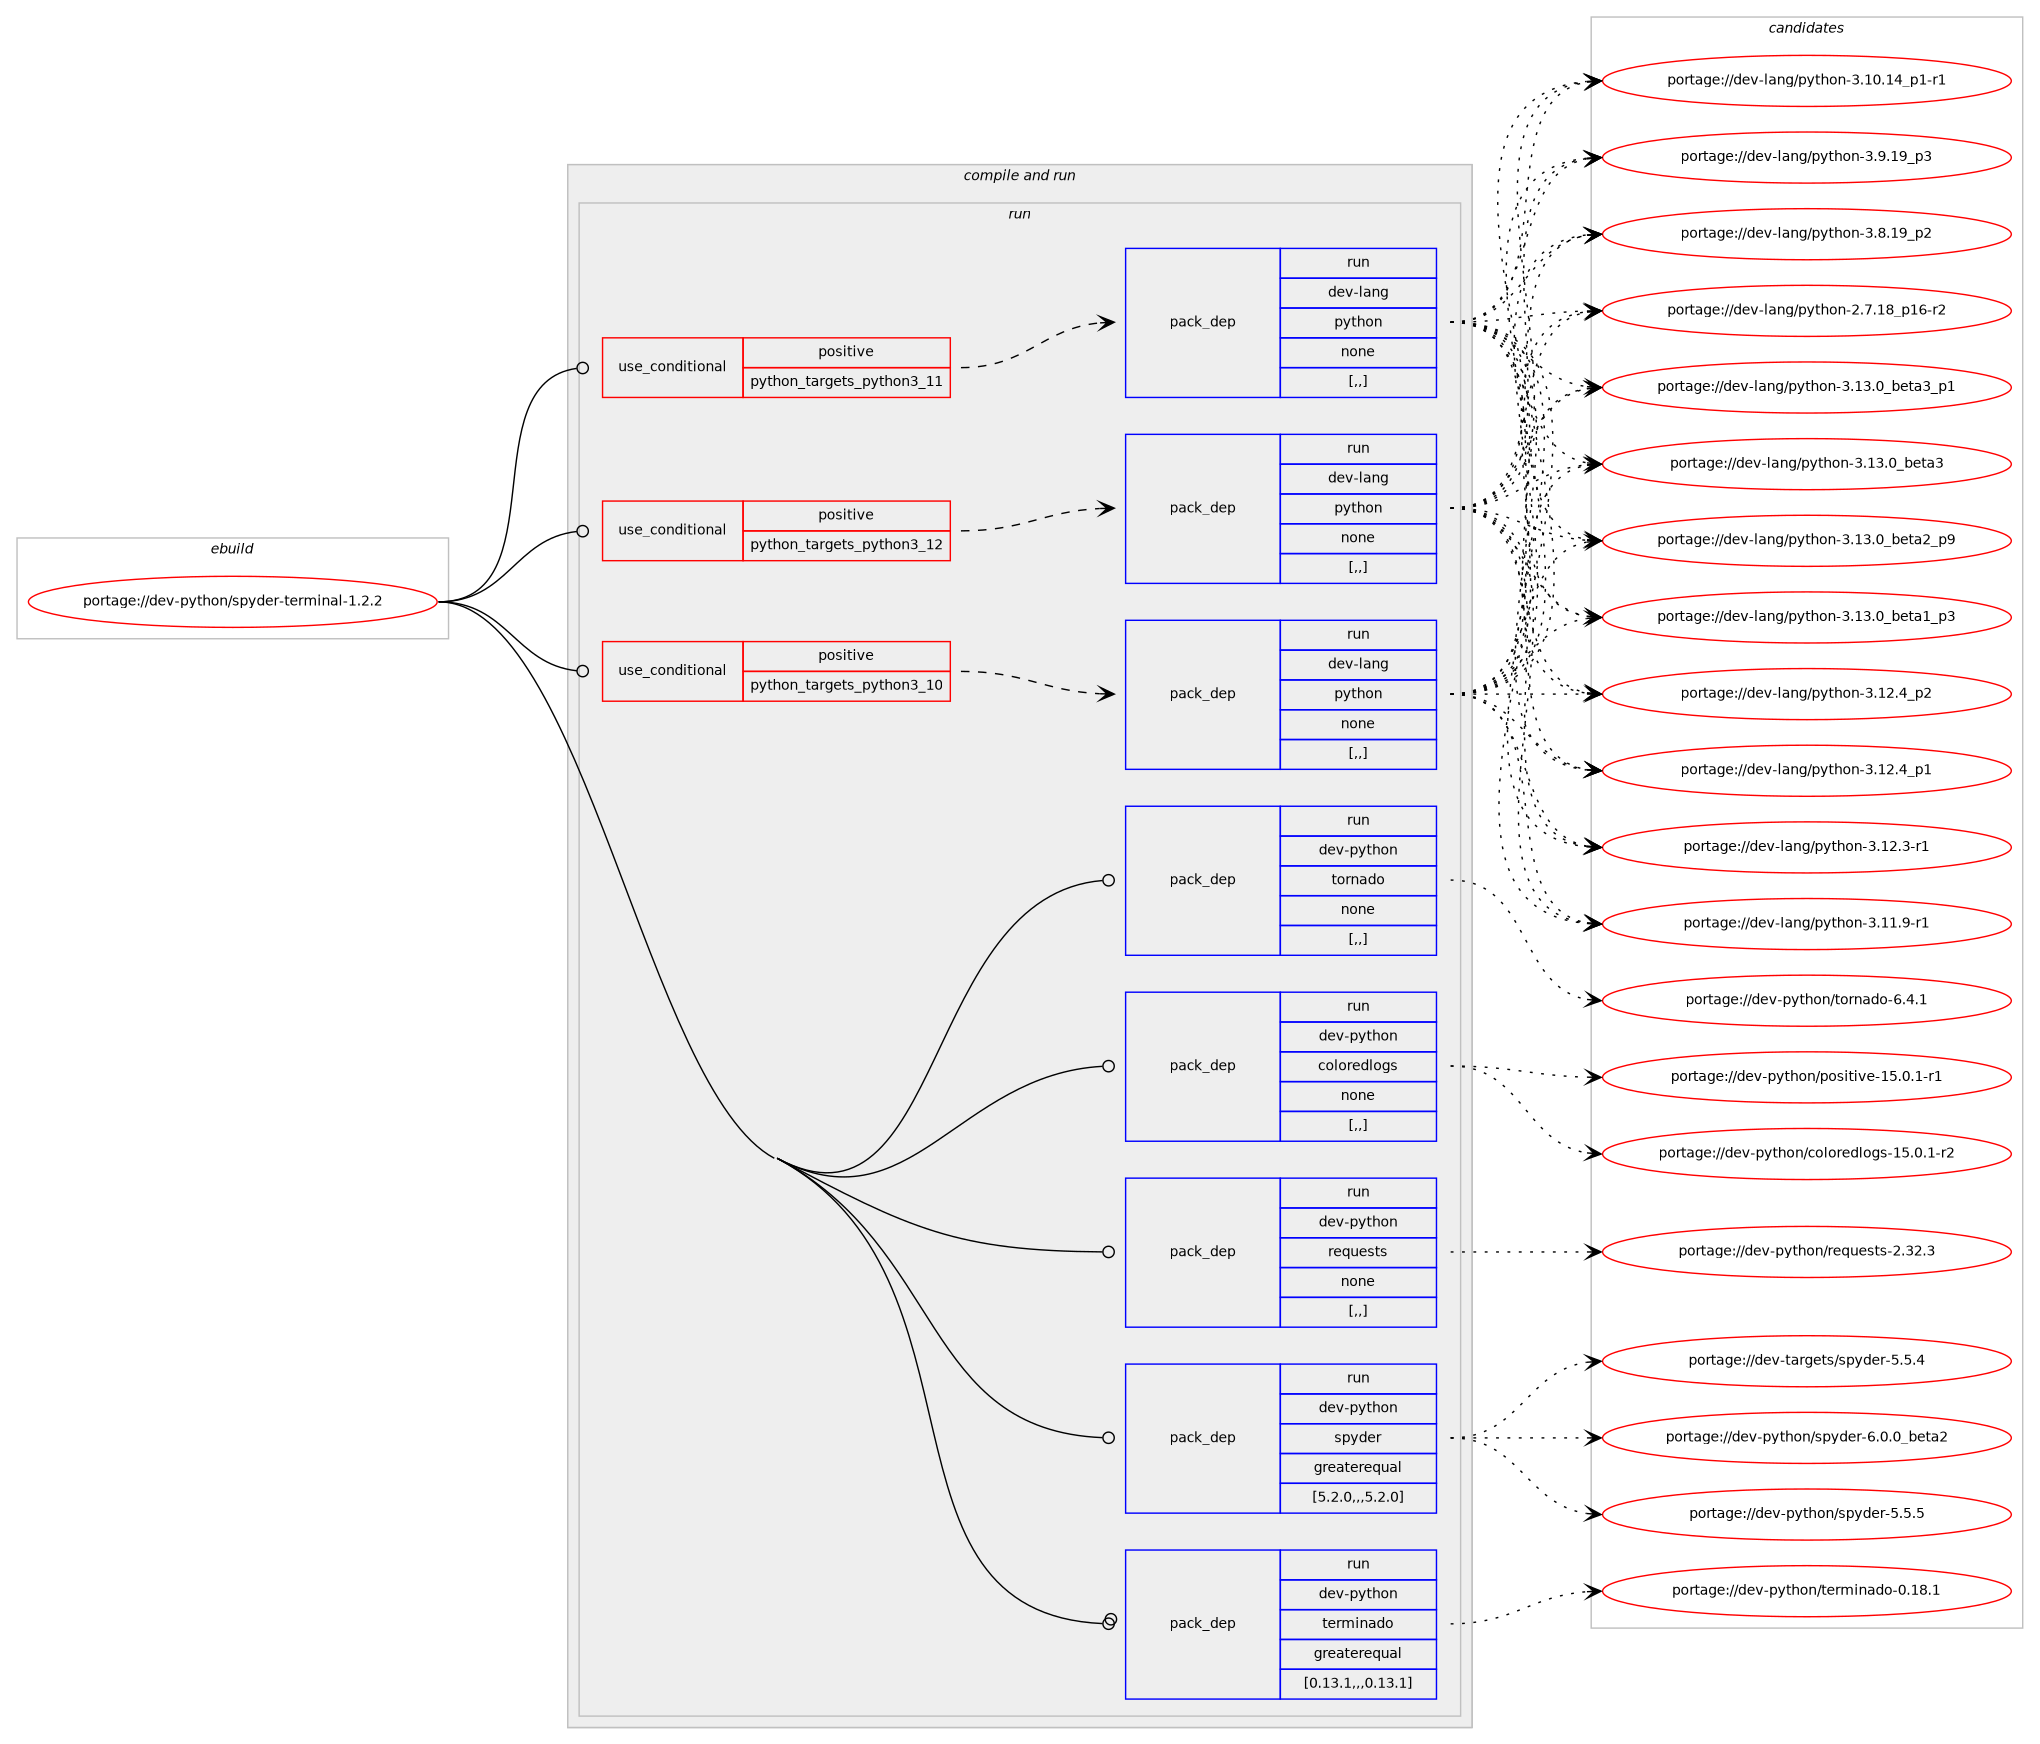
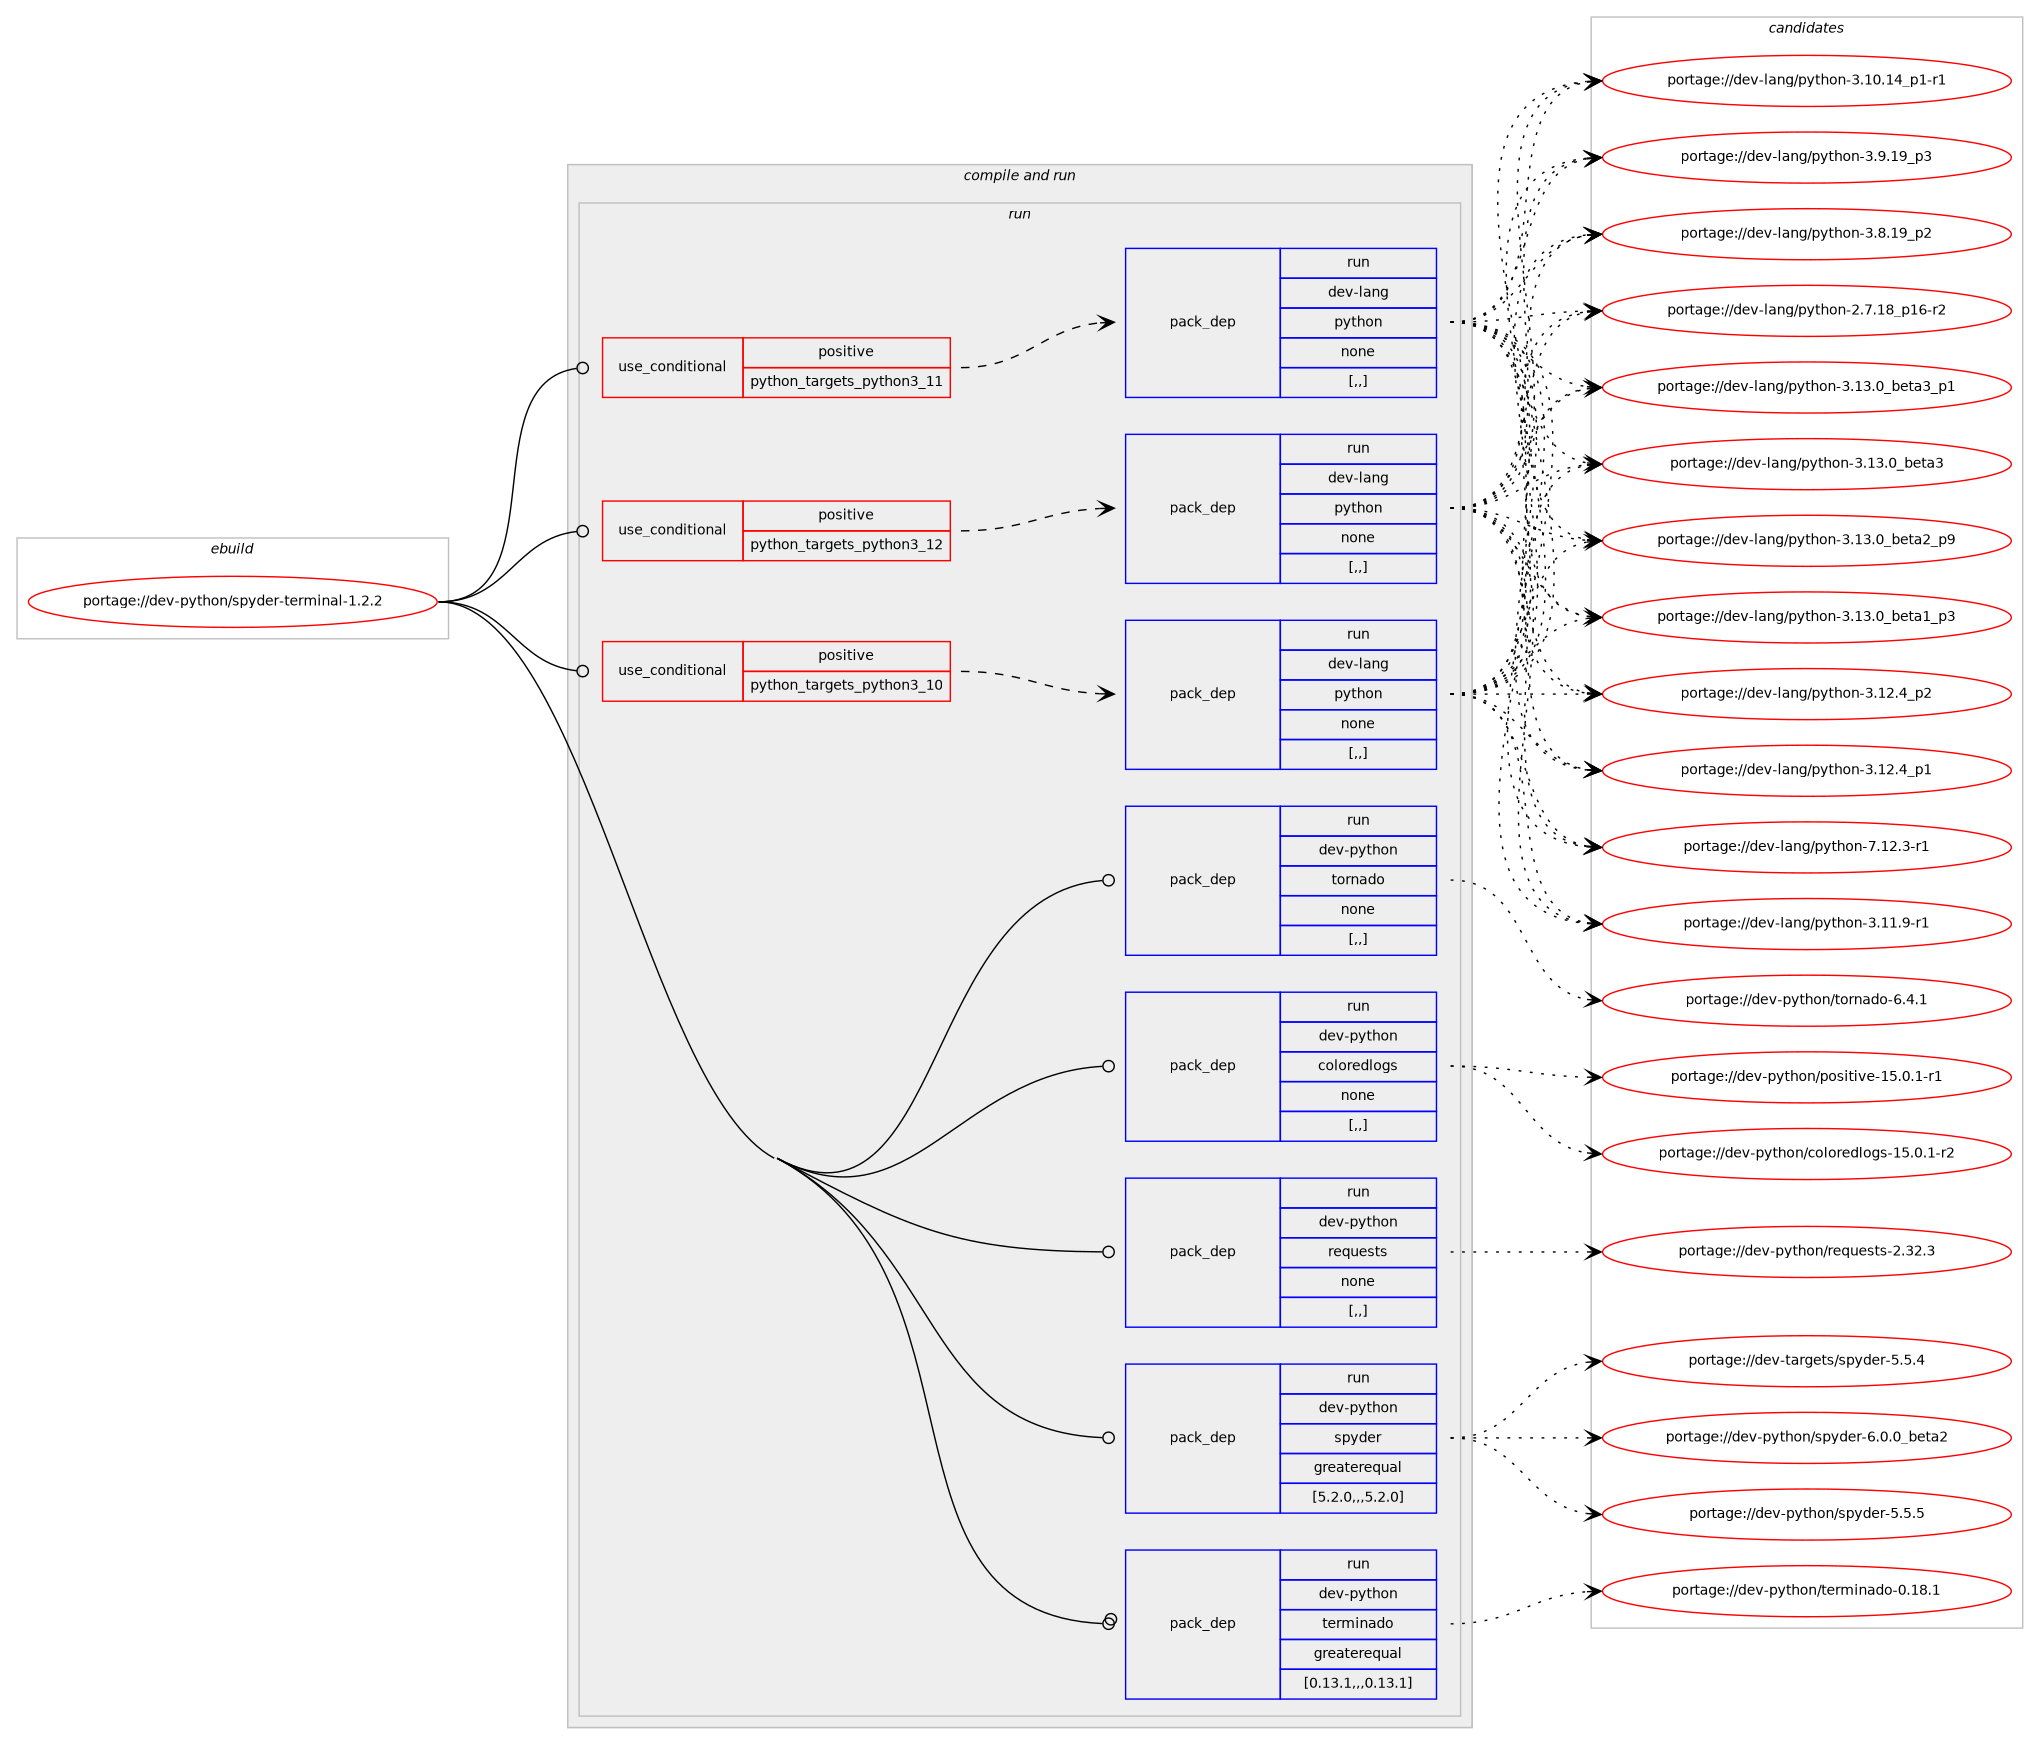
(1807, 847) -> (1807, 847)
